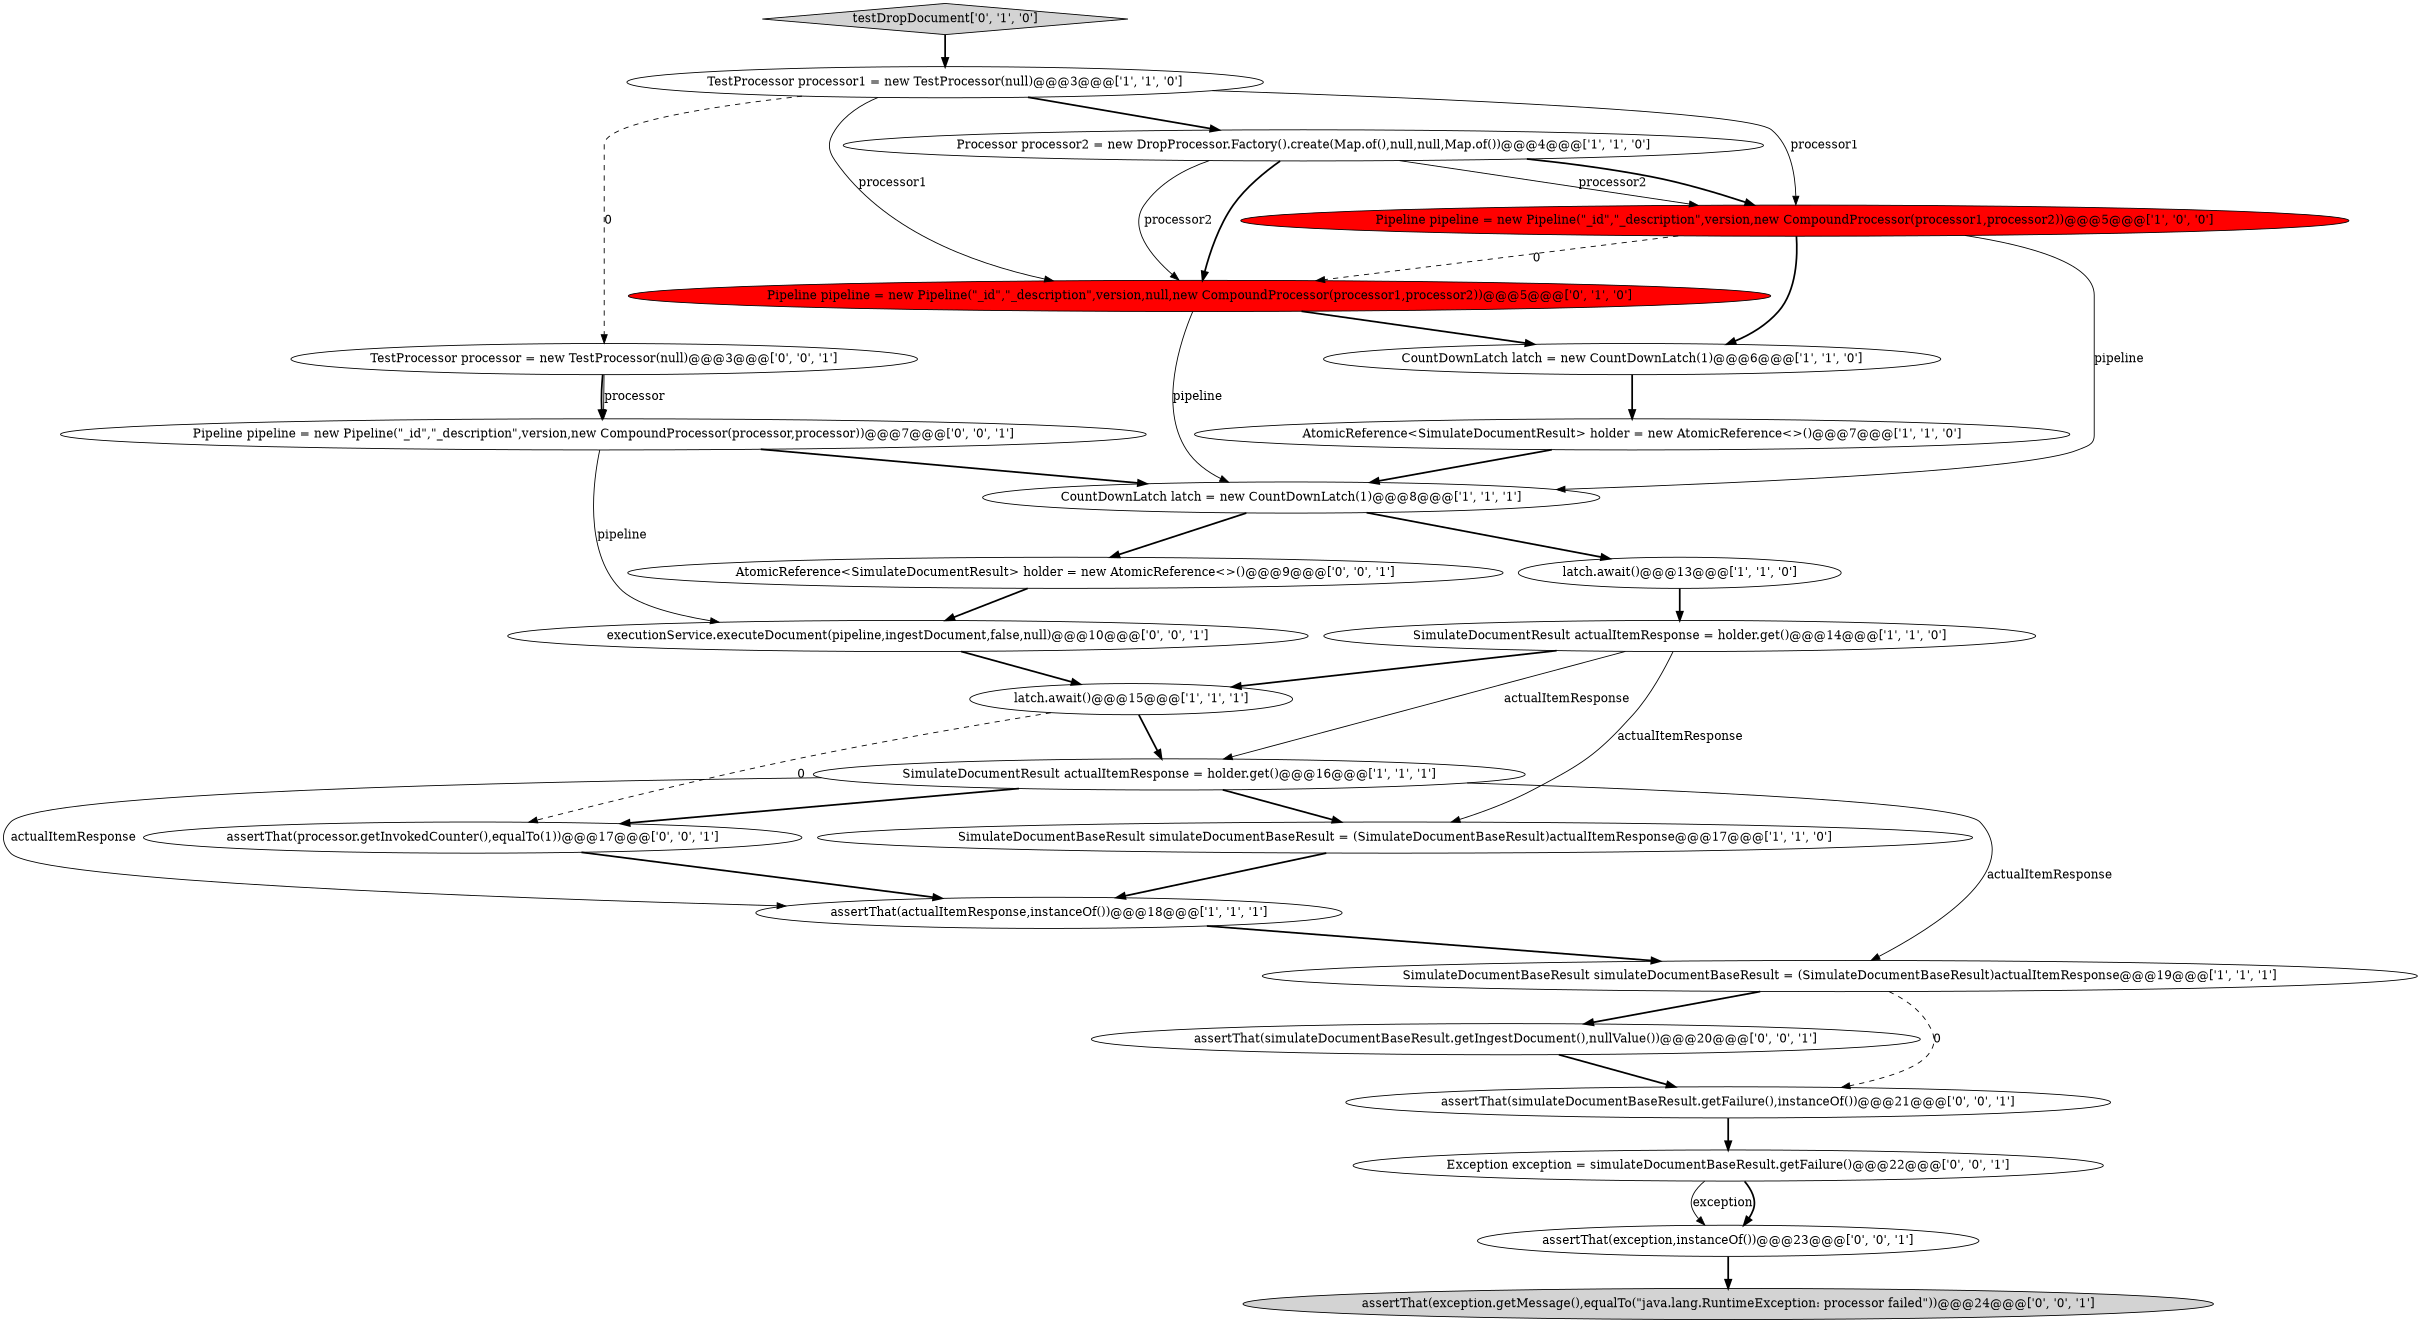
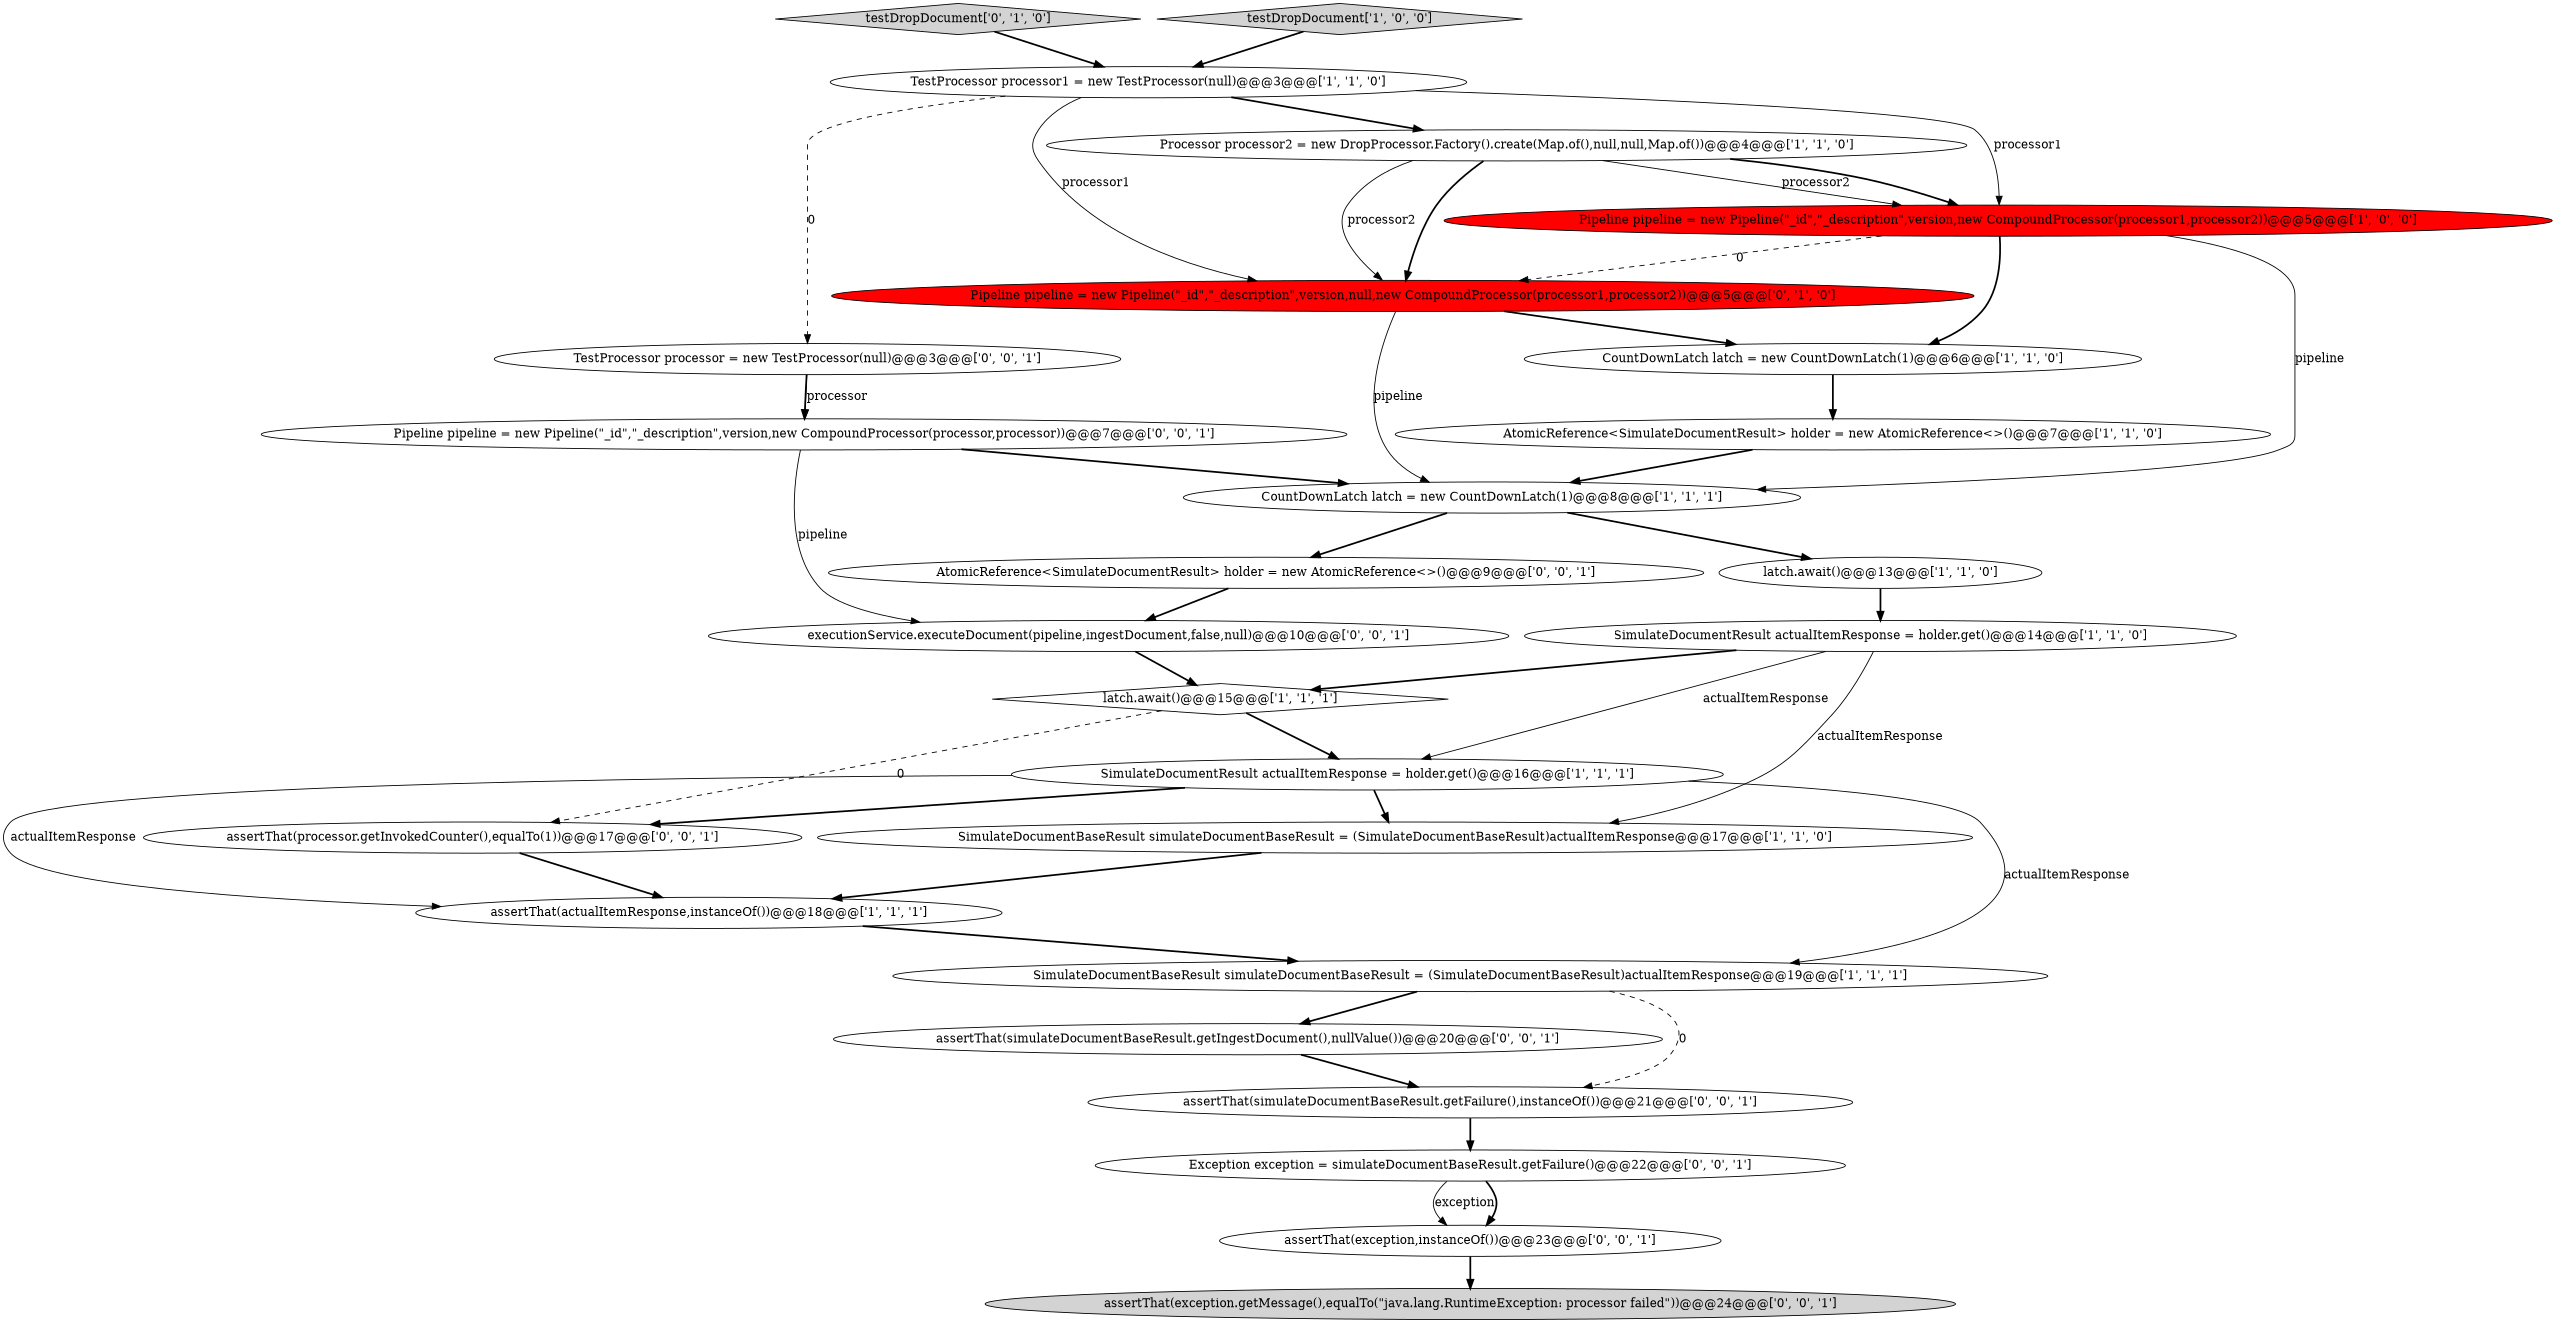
none -> (1340, 19)
(1131, 699) -> (1220, 699)
